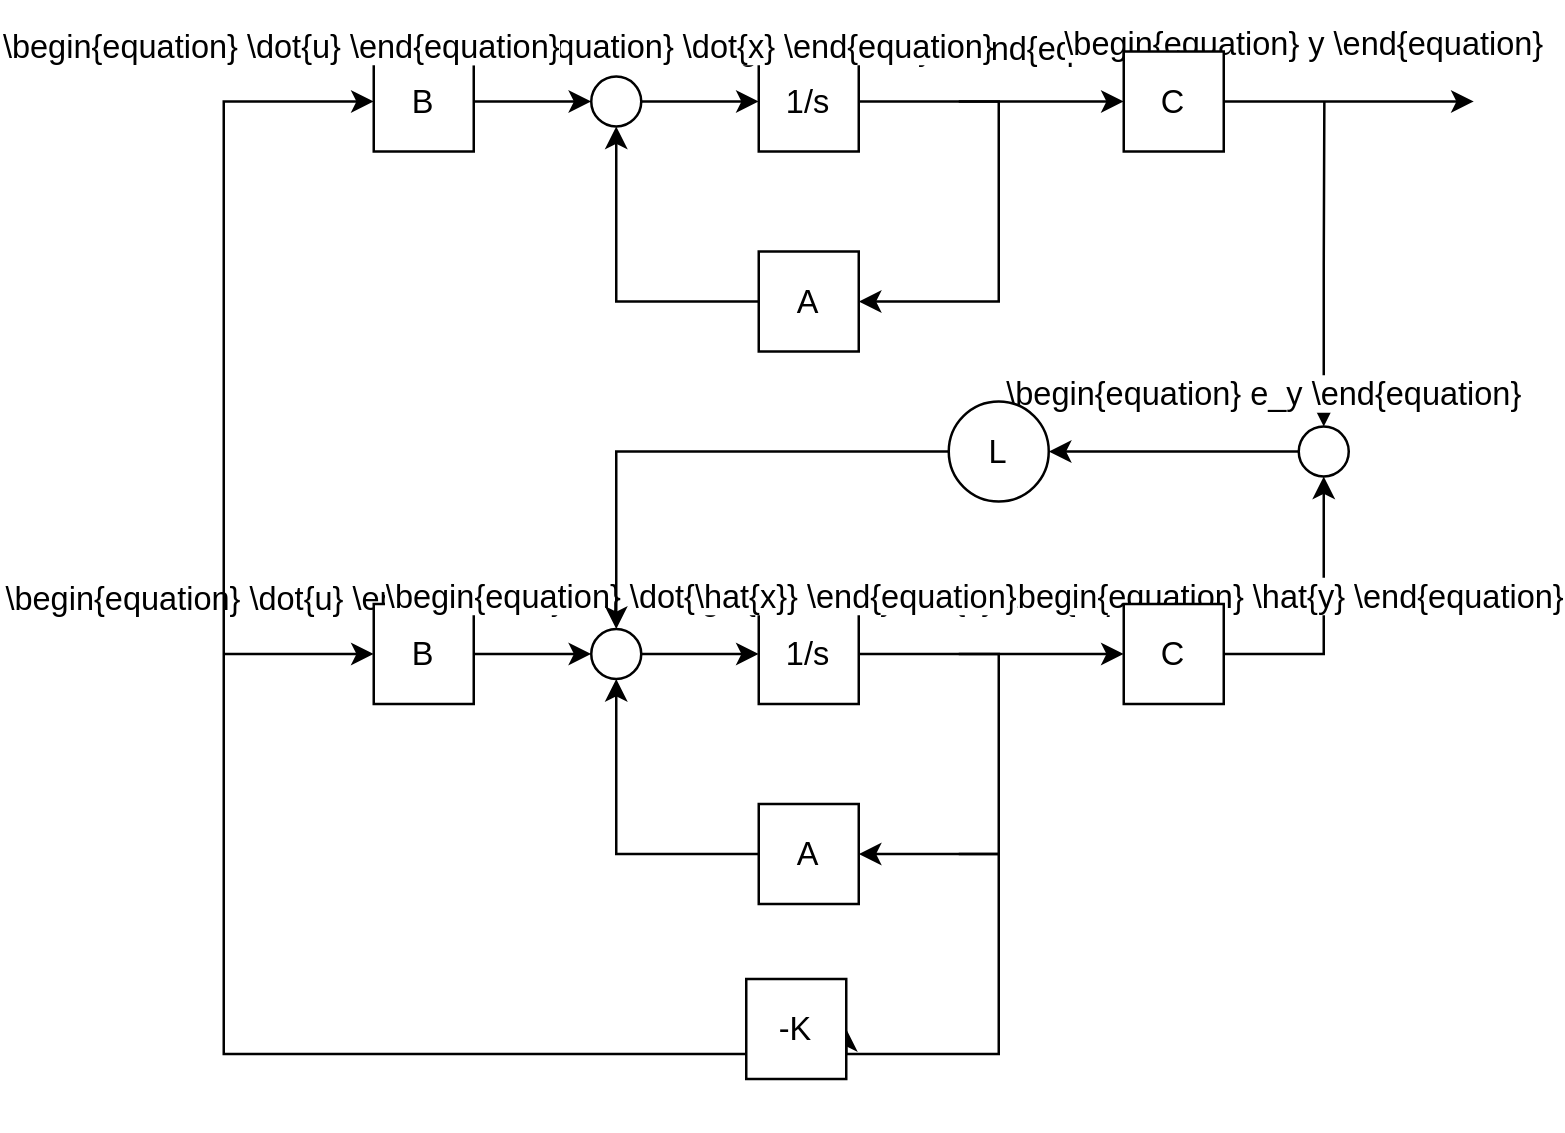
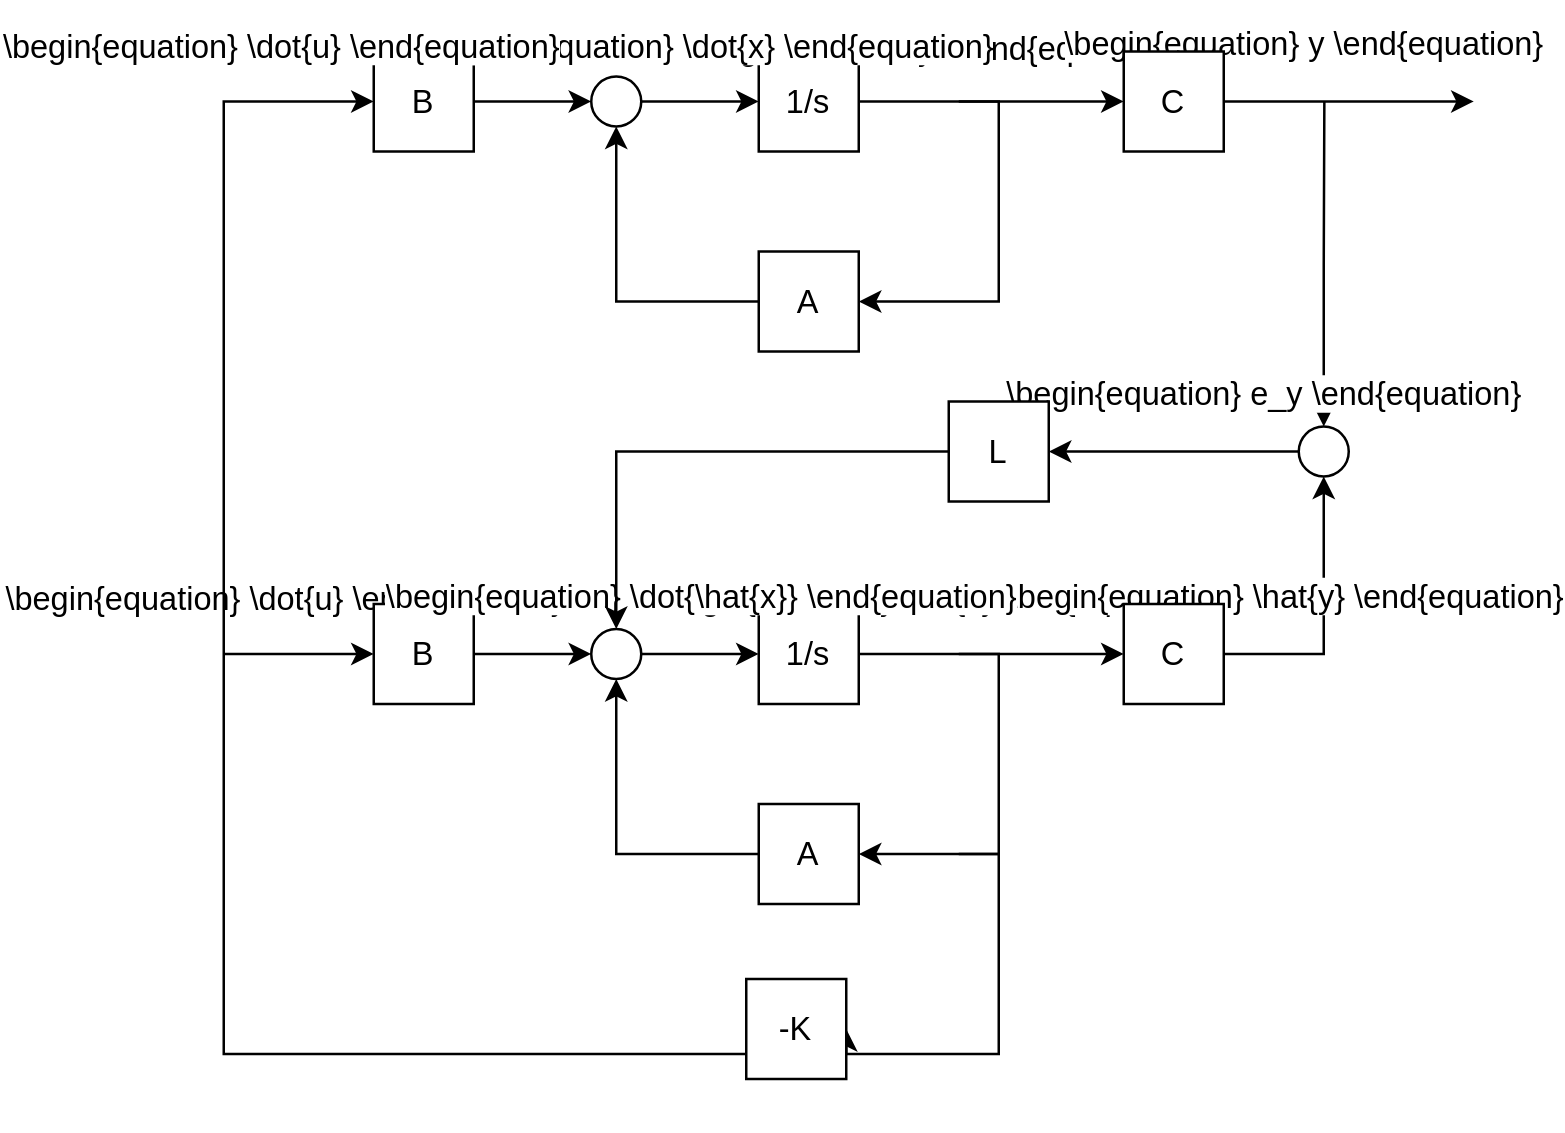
(999, 451) -> (999, 451)
